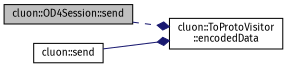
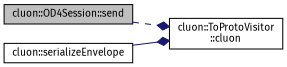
(226, 34) -> (226, 34)
(68, 53) -> (68, 53)
